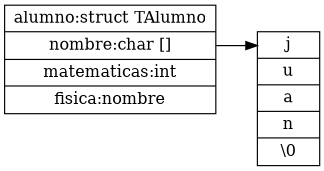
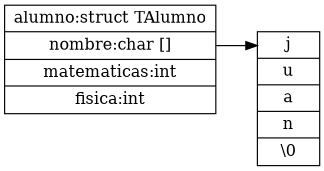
(110, 99) -> (110, 99)
